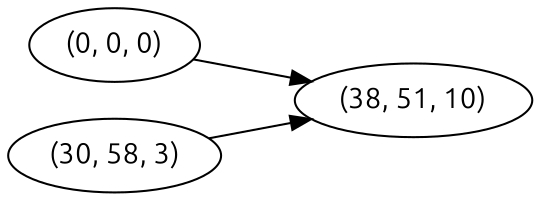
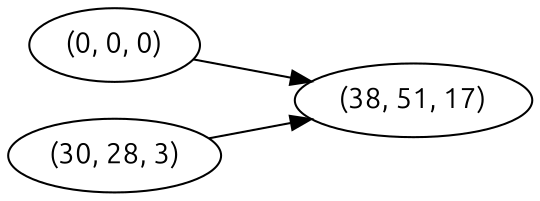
(414, 100) -> (414, 100)
(115, 156) -> (115, 156)
